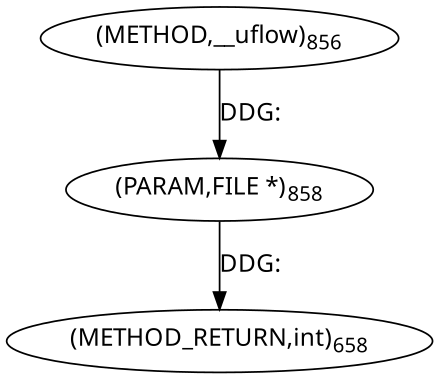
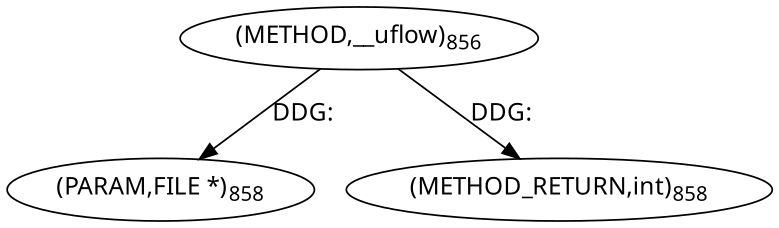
(220, 257) -> (452, 108)
(351, 338) -> (691, 187)
